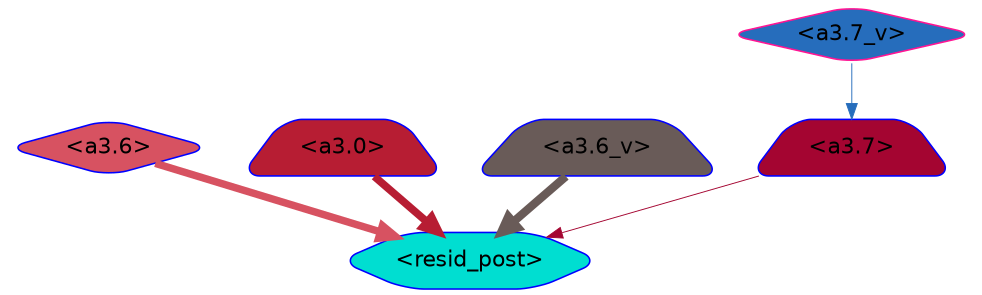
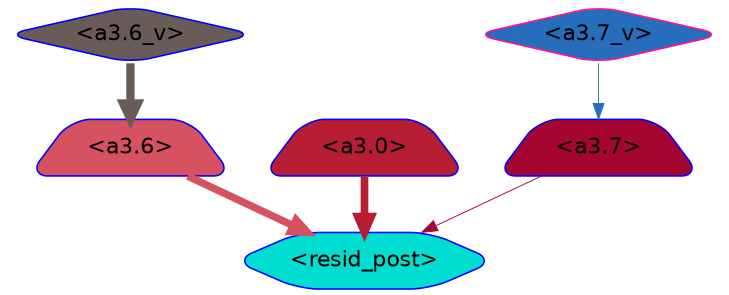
(109, 148) -> (130, 148)
(597, 148) -> (130, 35)
(540, 199) -> (130, 83)
